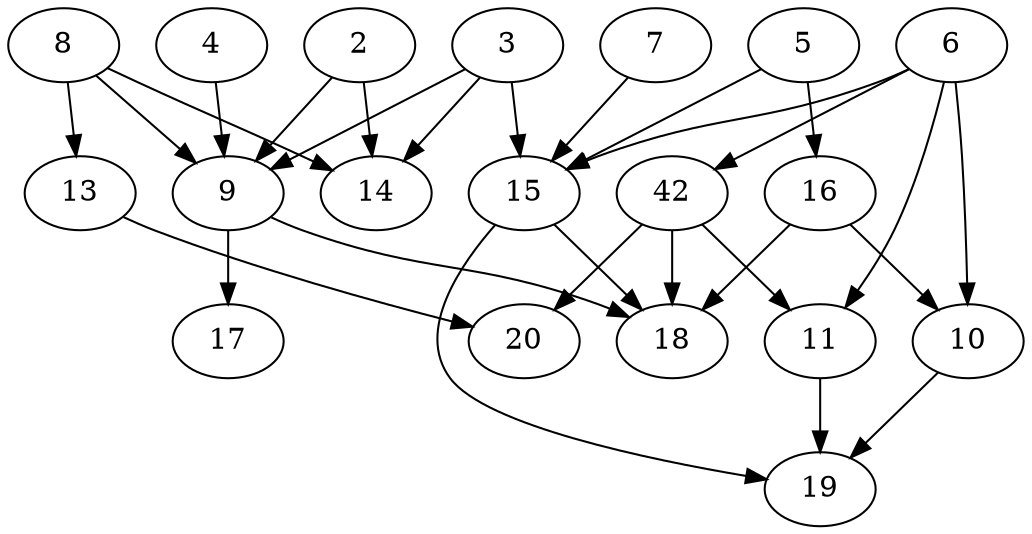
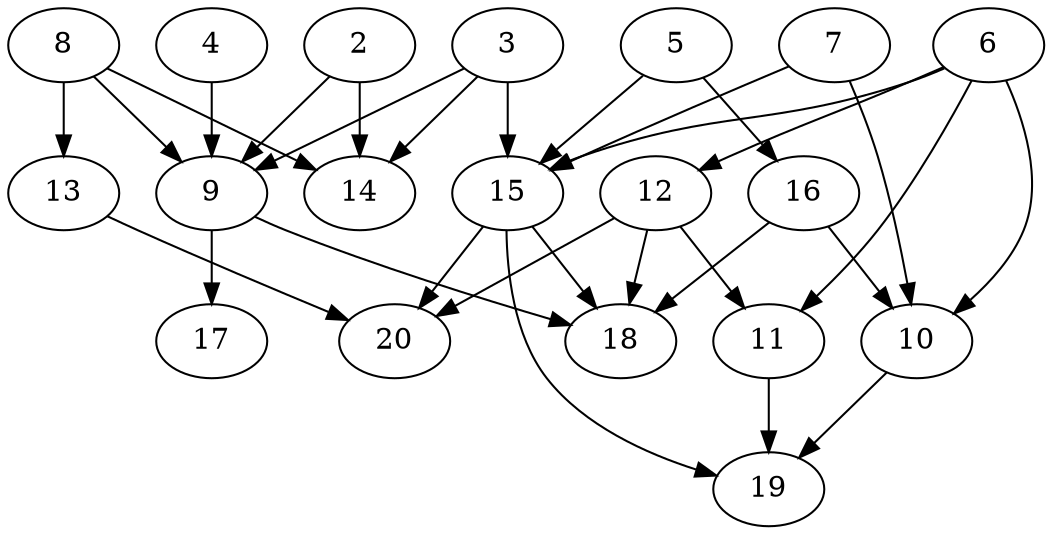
none -> (885, 181)
(672, 193) -> (656, 193)
none -> (458, 259)
